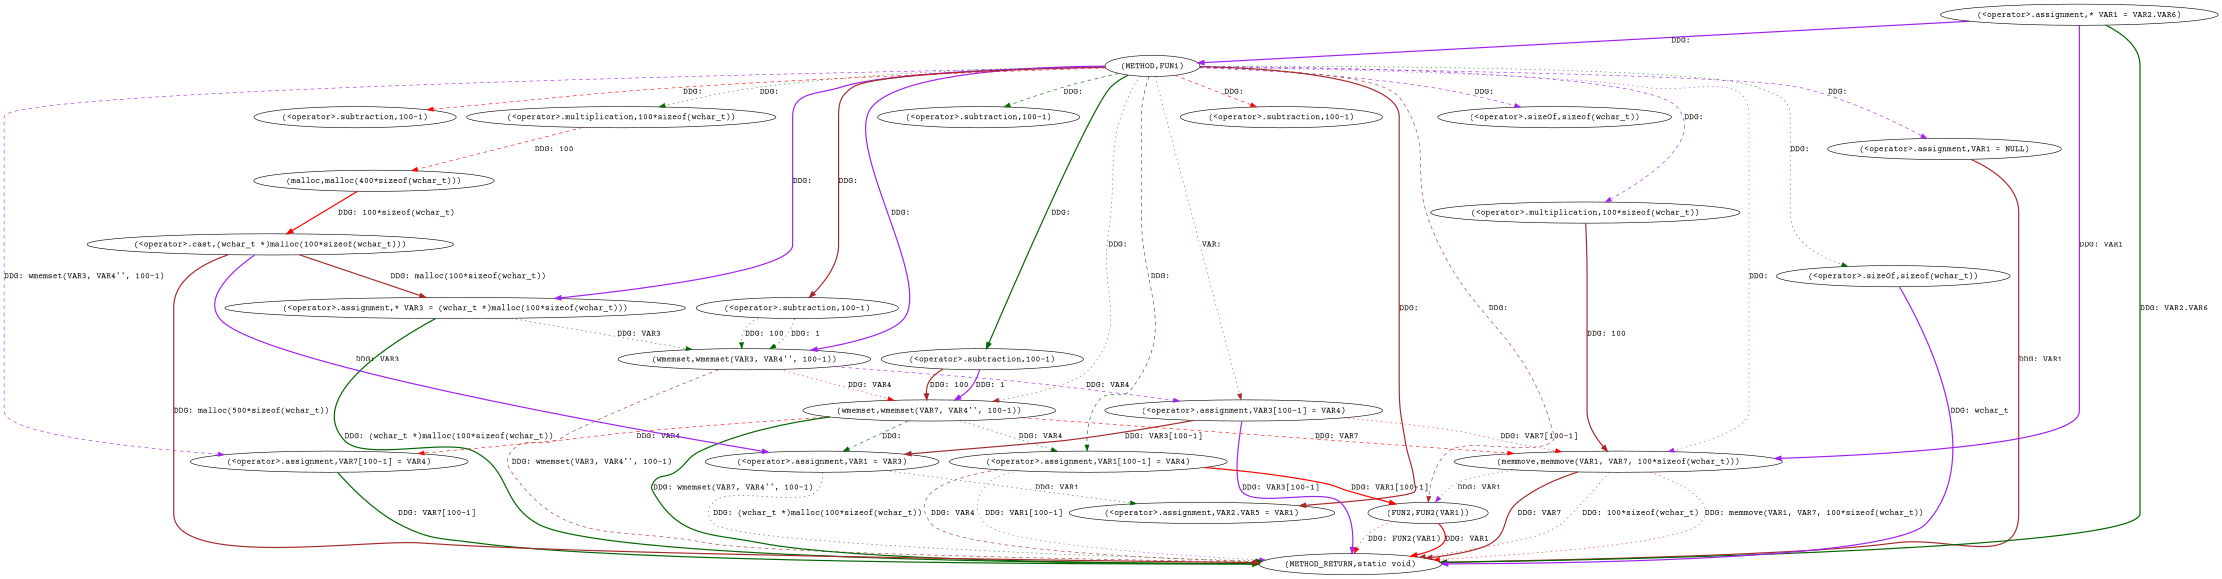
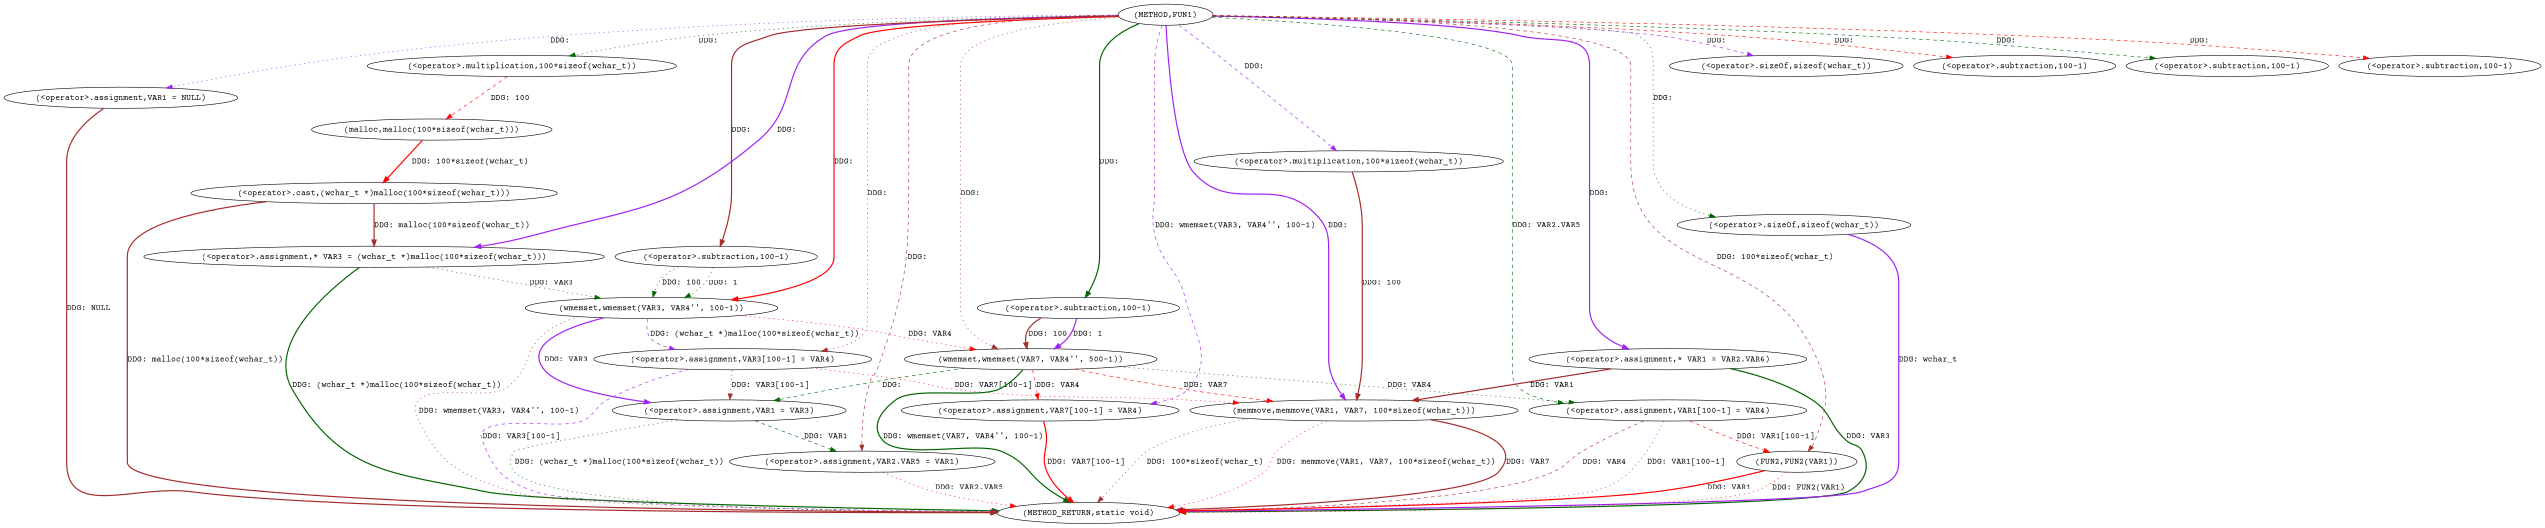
(1587, 42) -> (1556, 40)
(1511, 73) -> (643, 30)
(1674, 88) -> (1272, 195)
(867, 142) -> (834, 65)
(374, 181) -> (432, 130)
(1214, 244) -> (880, 193)
(1399, 253) -> (909, 146)
(1163, 276) -> (1547, 225)
(1501, 308) -> (1775, 257)
(2174, 308) -> (1868, 436)
(2041, 359) -> (89, 308)
(2079, 372) -> (1510, 385)
(1108, 385) -> (755, 334)
(447, 391) -> (549, 374)
(252, 410) -> (205, 359)
(929, 410) -> (1031, 359)
(1053, 442) -> (731, 382)
(1475, 477) -> none
(1298, 479) -> (1727, 436)
(1008, 487) -> (793, 435)
none -> (945, 494)
(1279, 498) -> (533, 491)
(748, 547) -> (501, 488)
(784, 560) -> (1045, 464)
